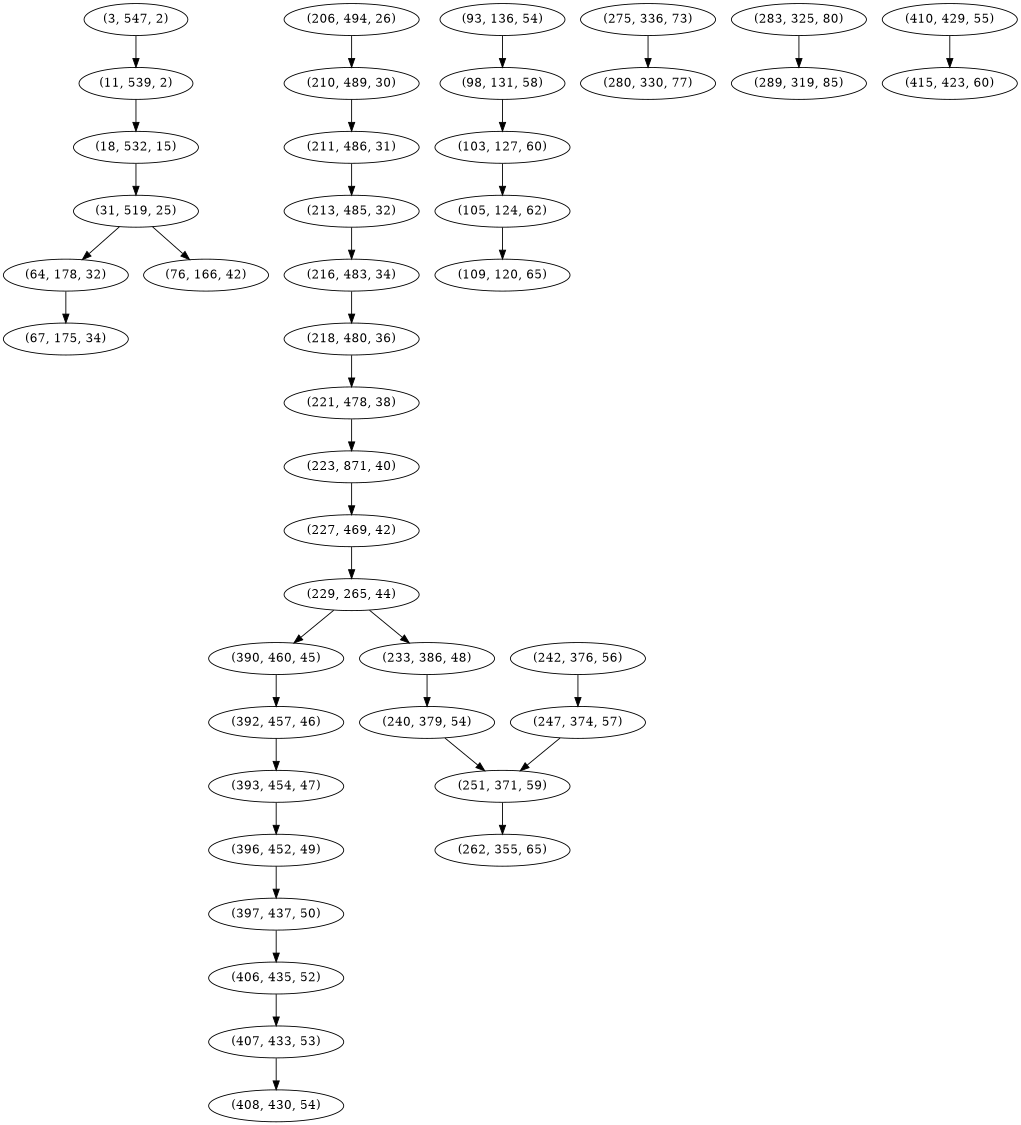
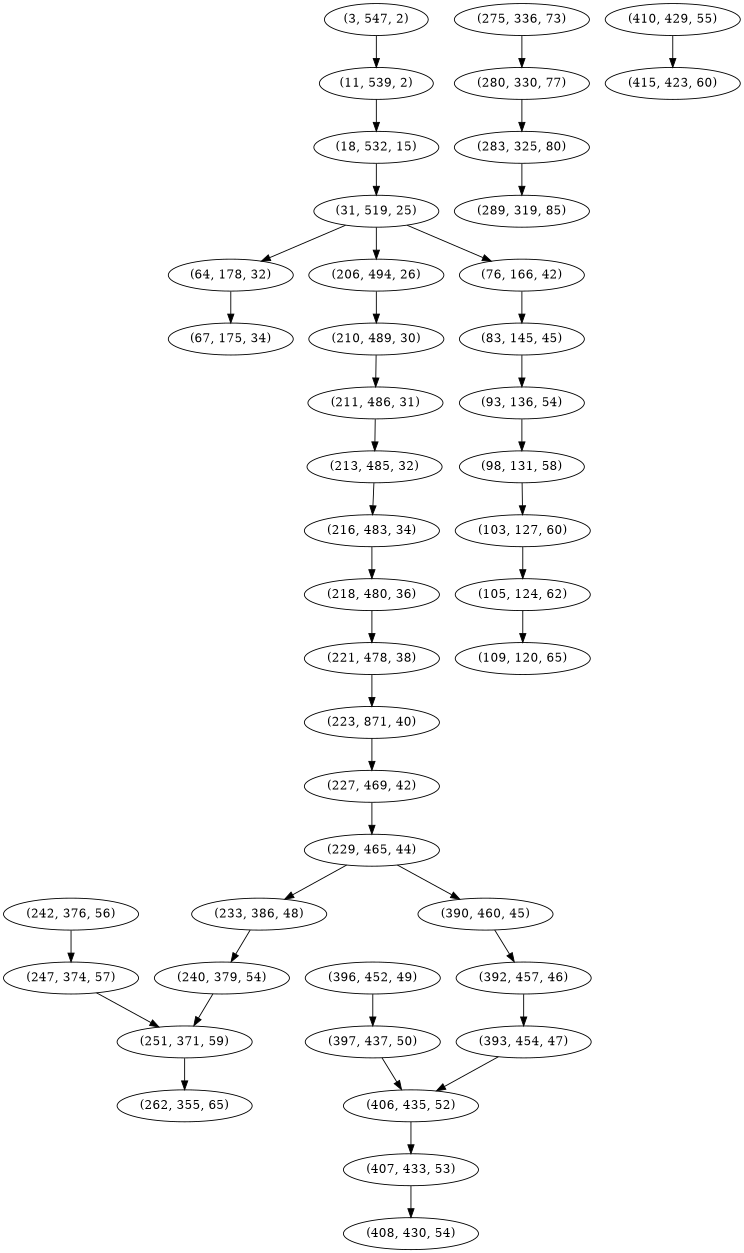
none -> (522, 111)
none -> (376, 239)
none -> (522, 339)
(352, 595) -> (372, 850)
(276, 814) -> (471, 1072)
